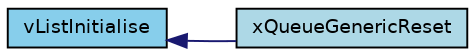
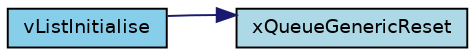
(212, 41) -> (192, 15)
